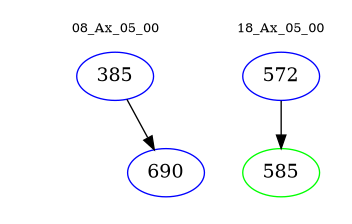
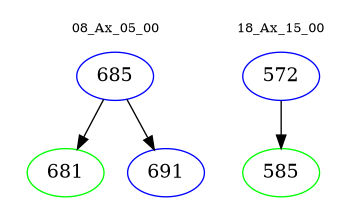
(281, 29) -> (281, 29)
(115, 76) -> (115, 76)
none -> (66, 173)
(166, 173) -> (166, 173)
